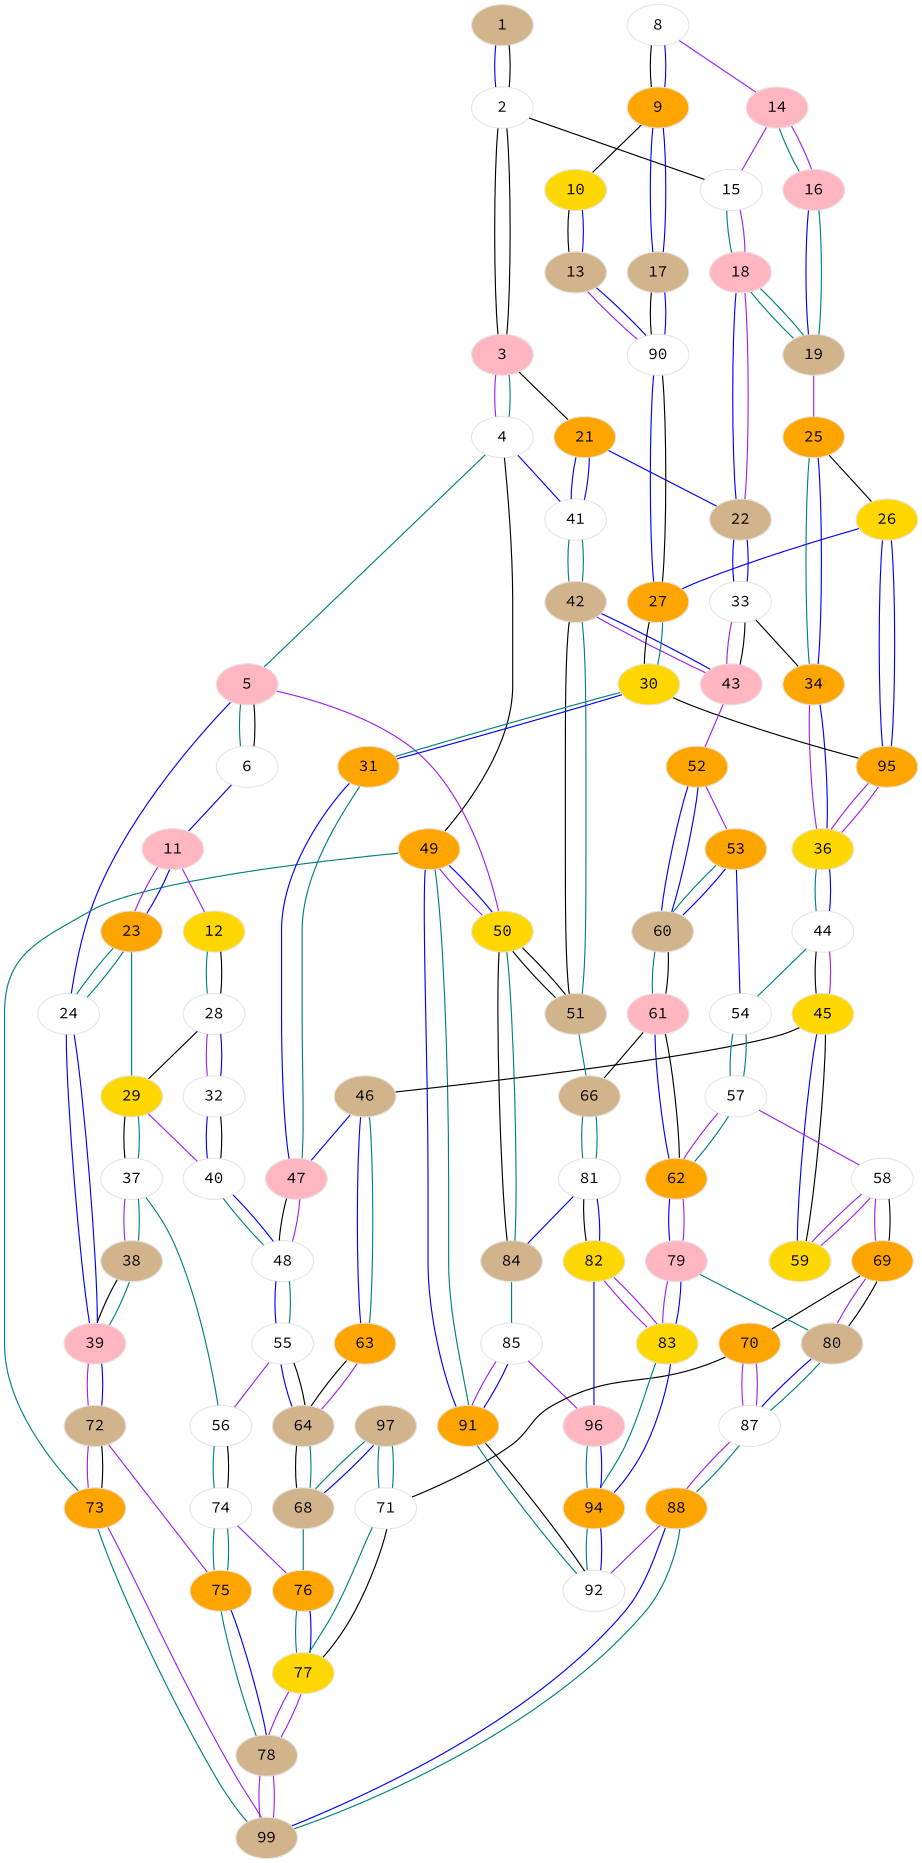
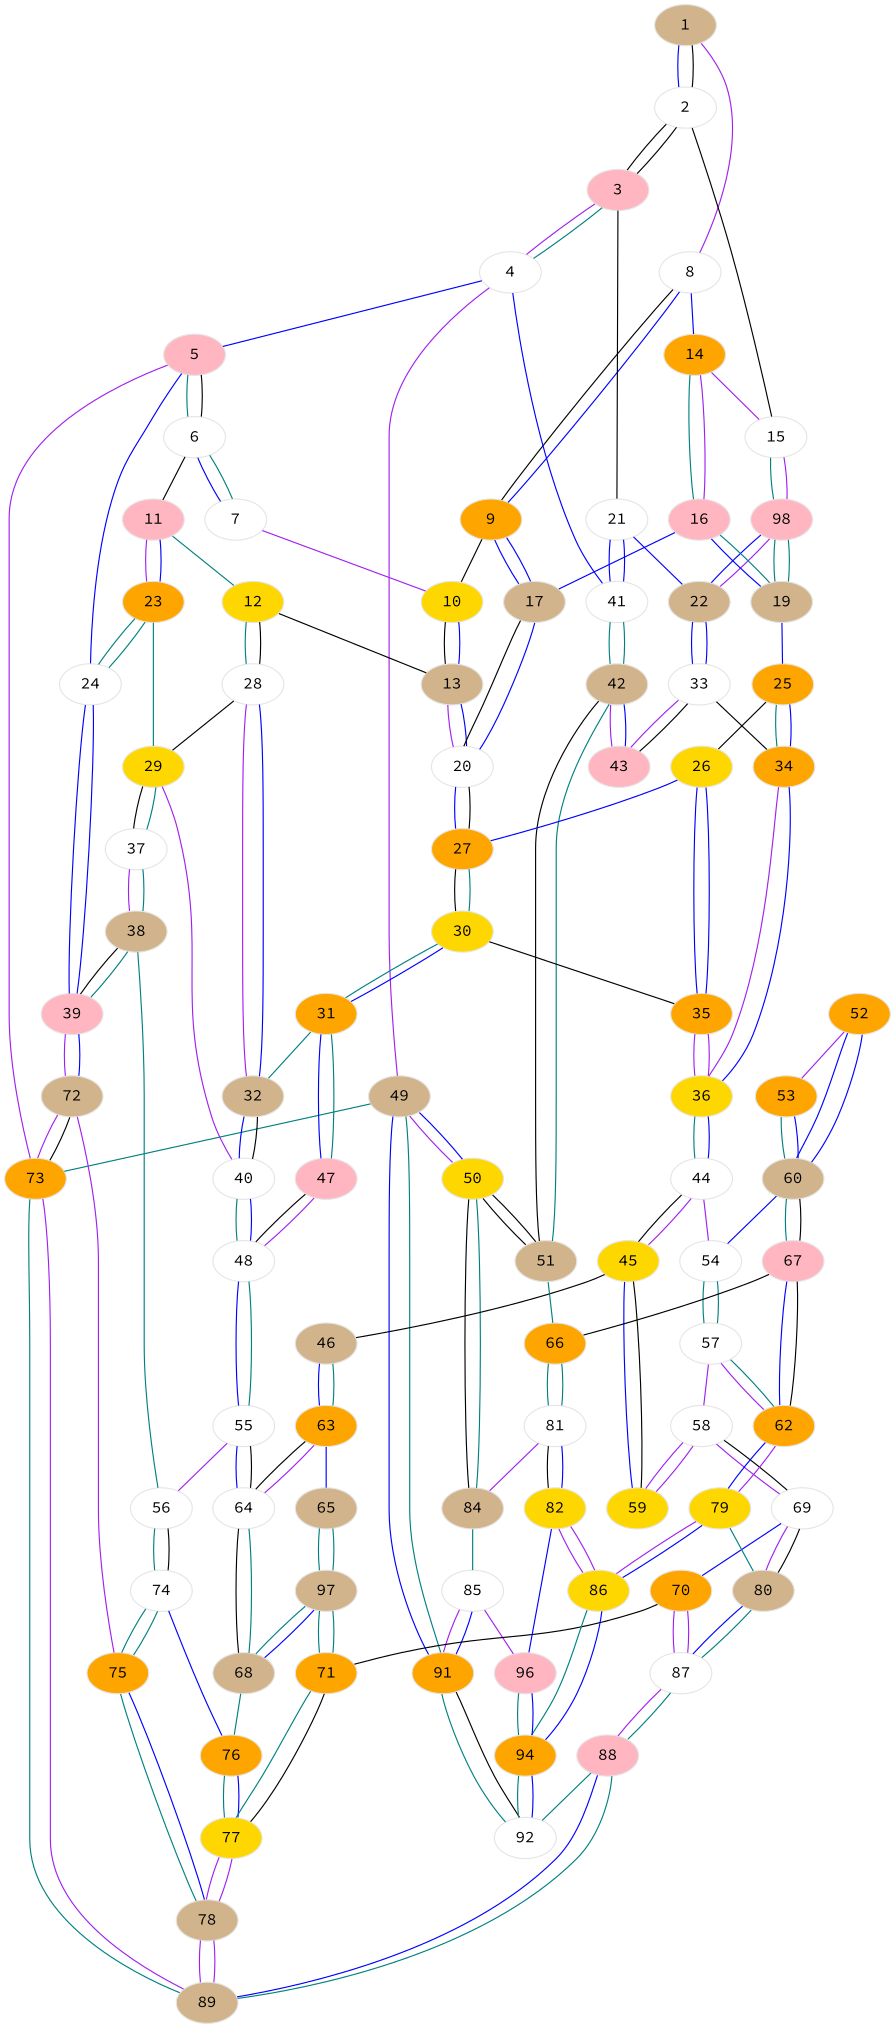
(718, 66) -> (692, 314)
(777, 108) -> (695, 355)
none -> (731, 147)
(740, 272) -> (782, 520)
(658, 355) -> (462, 767)
(814, 396) -> (782, 643)
(585, 437) -> (617, 520)
none -> (236, 520)
(375, 561) -> (352, 314)
none -> (617, 561)
none -> (353, 643)
(513, 653) -> (389, 643)
(714, 726) -> none
(427, 761) -> (9, 723)
(887, 767) -> (702, 1014)
(210, 808) -> (174, 478)
(429, 849) -> (399, 1096)
(193, 890) -> (203, 561)
(738, 932) -> (752, 1220)
(782, 973) -> (706, 1220)
(658, 1014) -> (793, 1261)
none -> (290, 1055)
(214, 1096) -> (253, 1096)
(589, 1096) -> (555, 1344)
(331, 1138) -> none
(550, 1220) -> (514, 1467)
(676, 1261) -> (720, 1508)
(882, 1261) -> (802, 1508)
(194, 1297) -> (144, 1220)
(816, 1302) -> (748, 1546)
(667, 1344) -> (599, 1591)
(303, 1426) -> (244, 1508)
none -> (326, 1508)
(386, 1508) -> (326, 1673)
(676, 1508) -> (608, 1756)
(262, 1549) -> (194, 1674)
(635, 1549) -> (567, 1797)
(267, 1838) -> (207, 2003)
